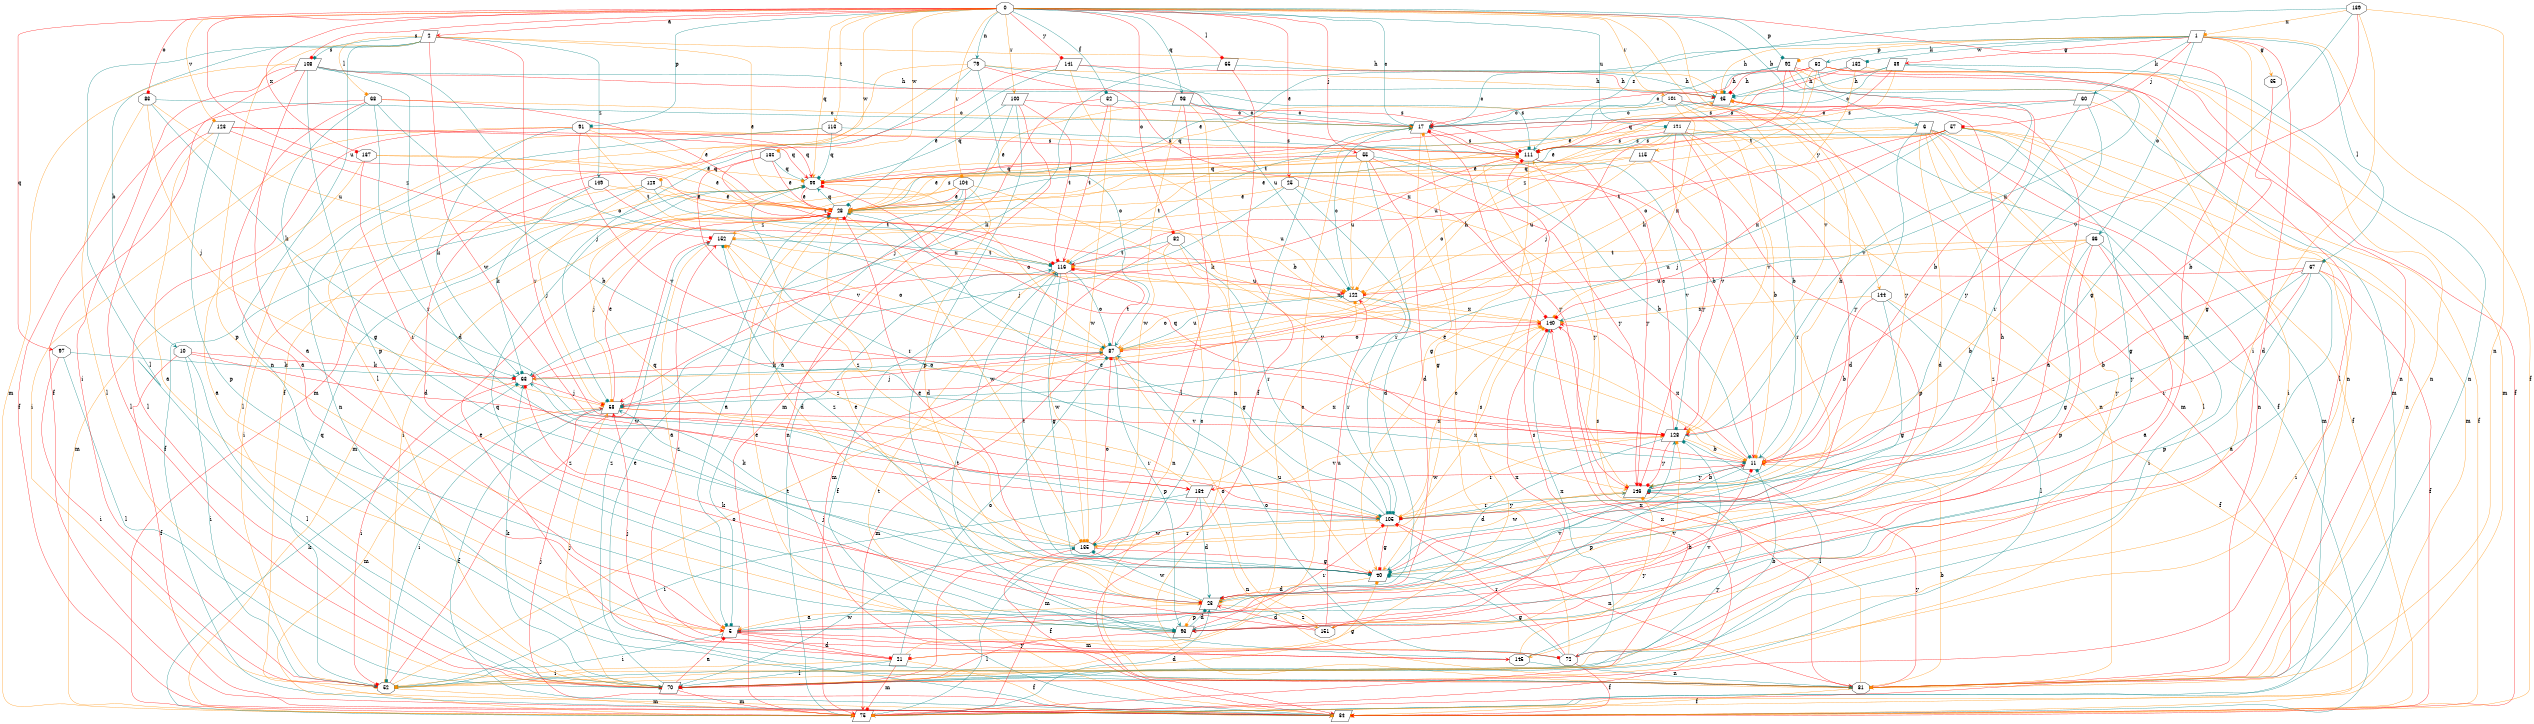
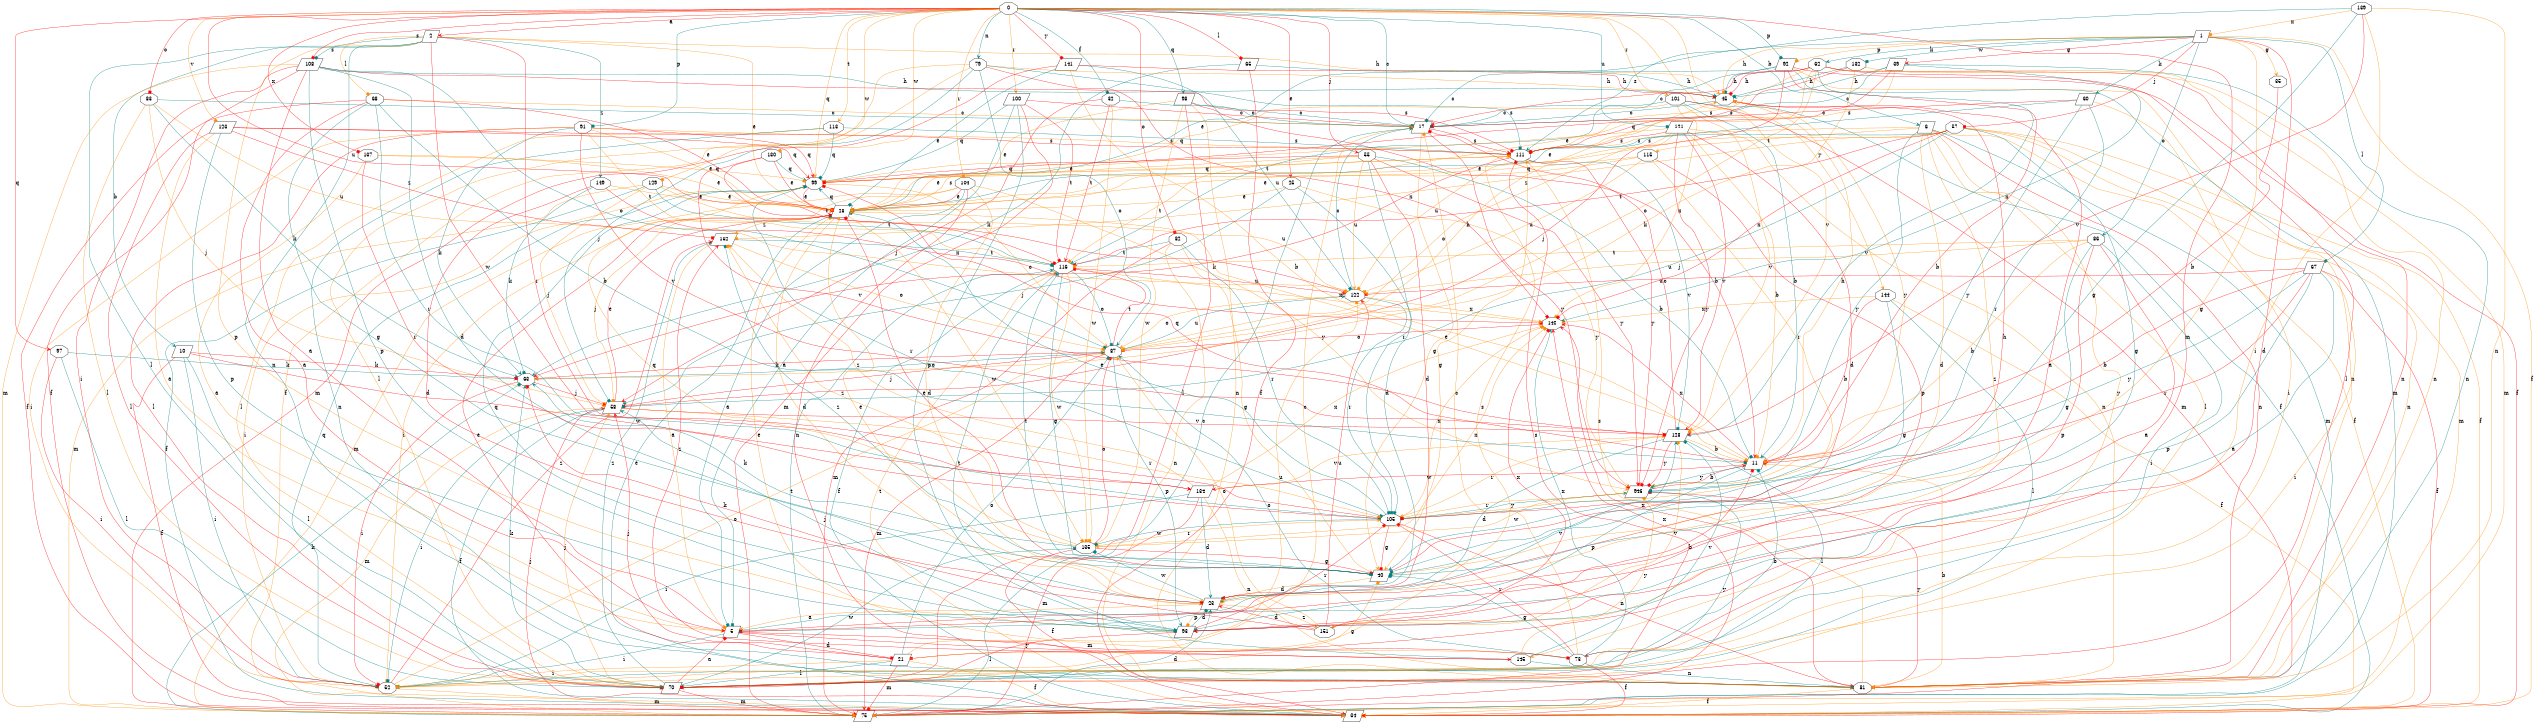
(1723, 99) -> (1725, 99)
(1643, 155) -> (1648, 155)
(183, 352) -> (182, 352)
(1637, 492) -> (1638, 492)
(1569, 660) -> (1578, 660)
